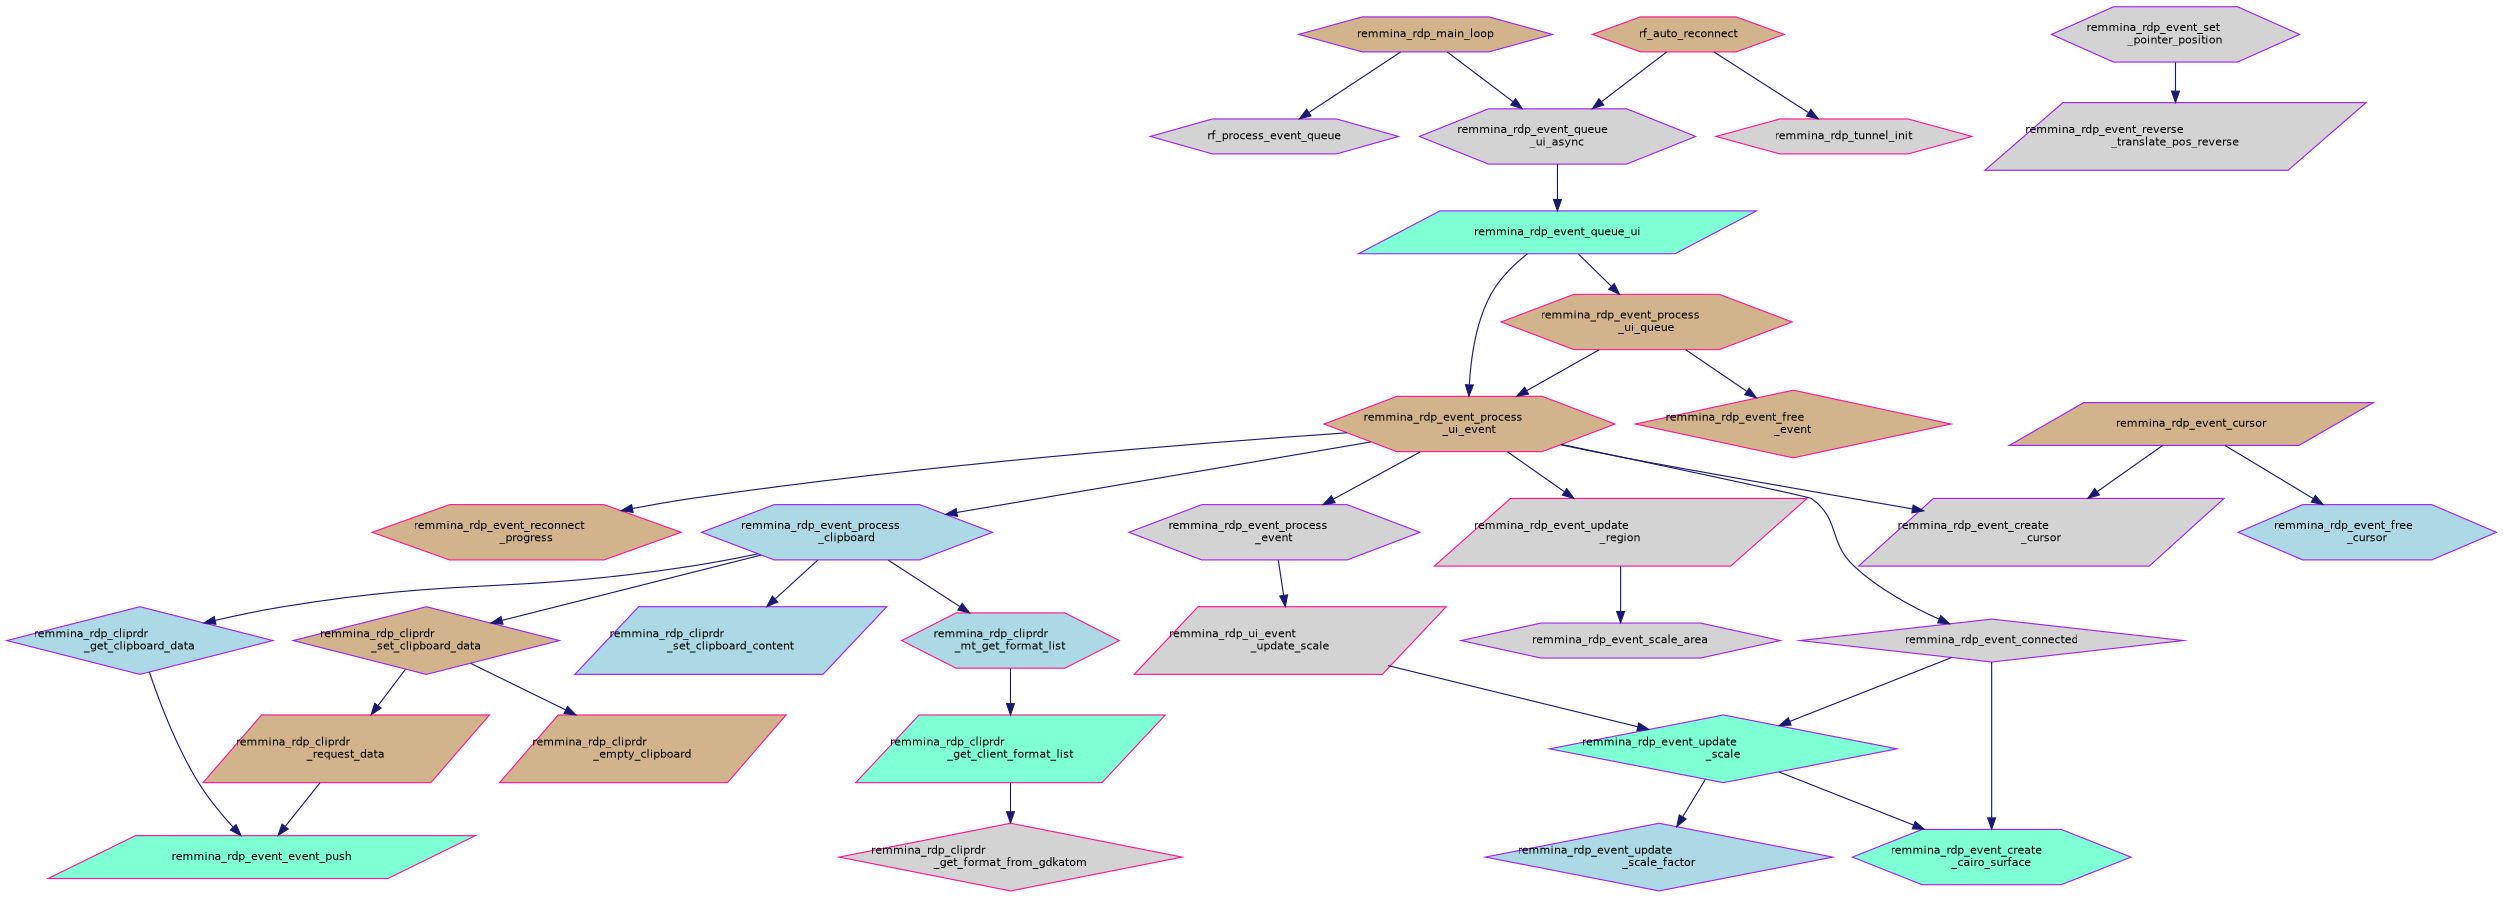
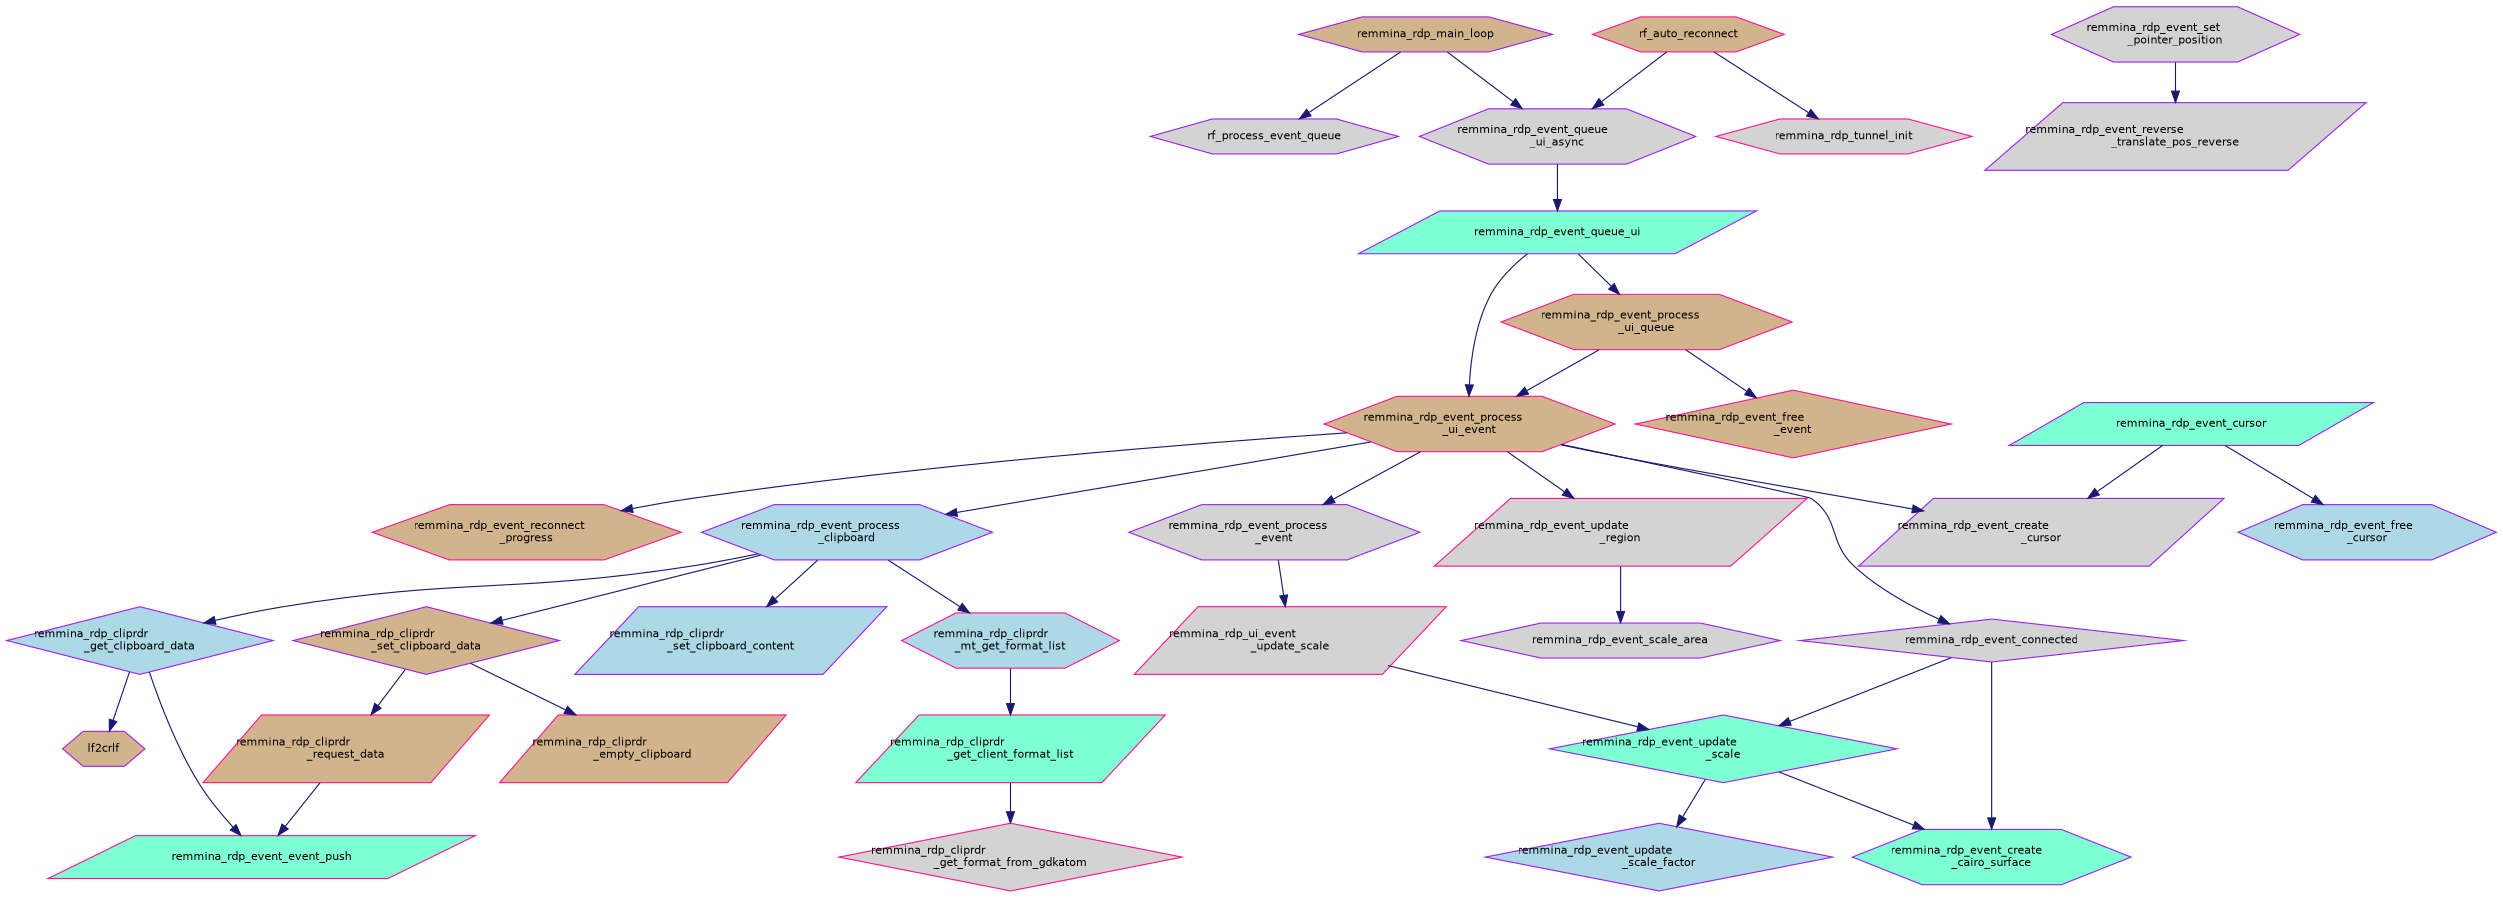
(2191, 424) -> (2191, 424)
none -> (104, 749)
